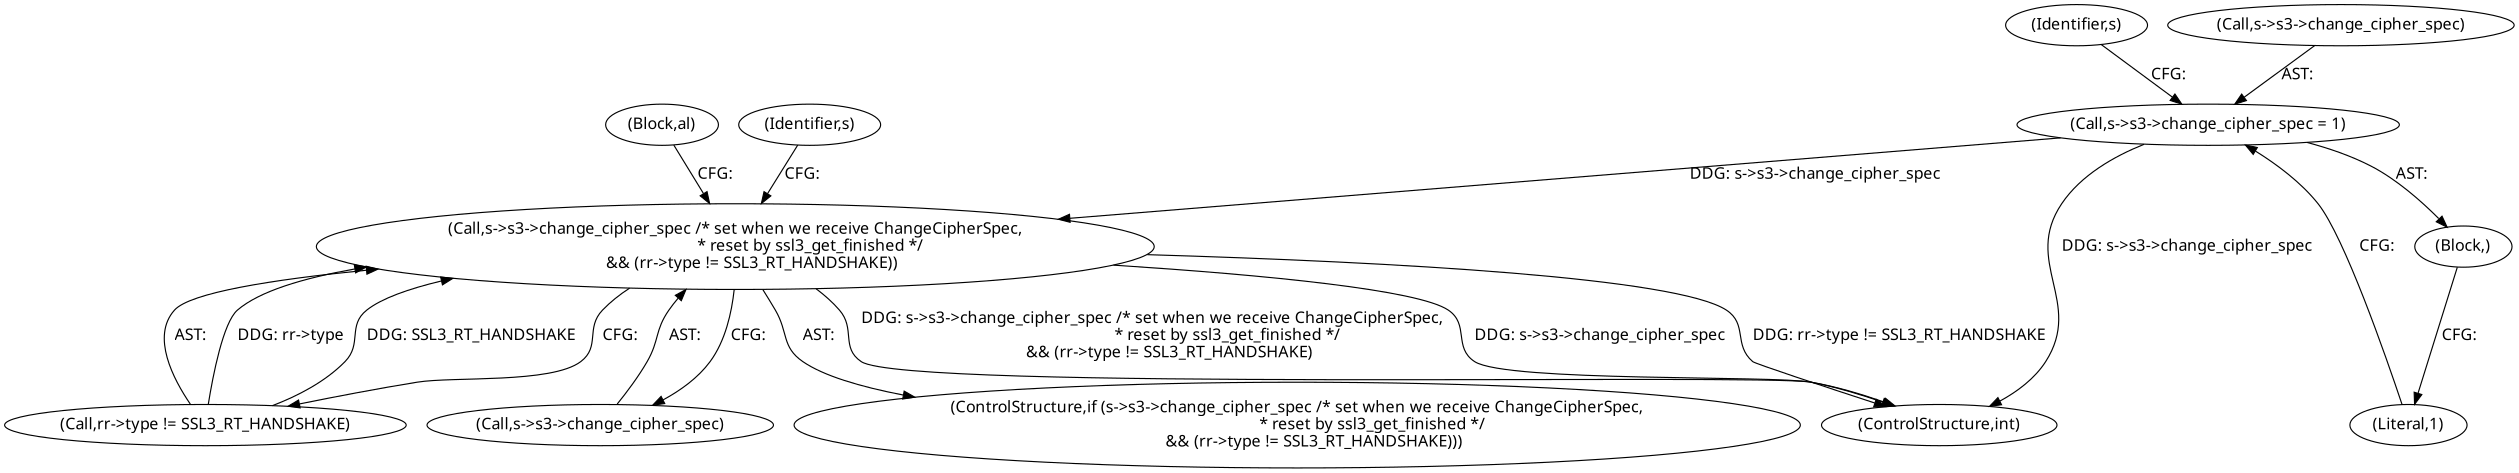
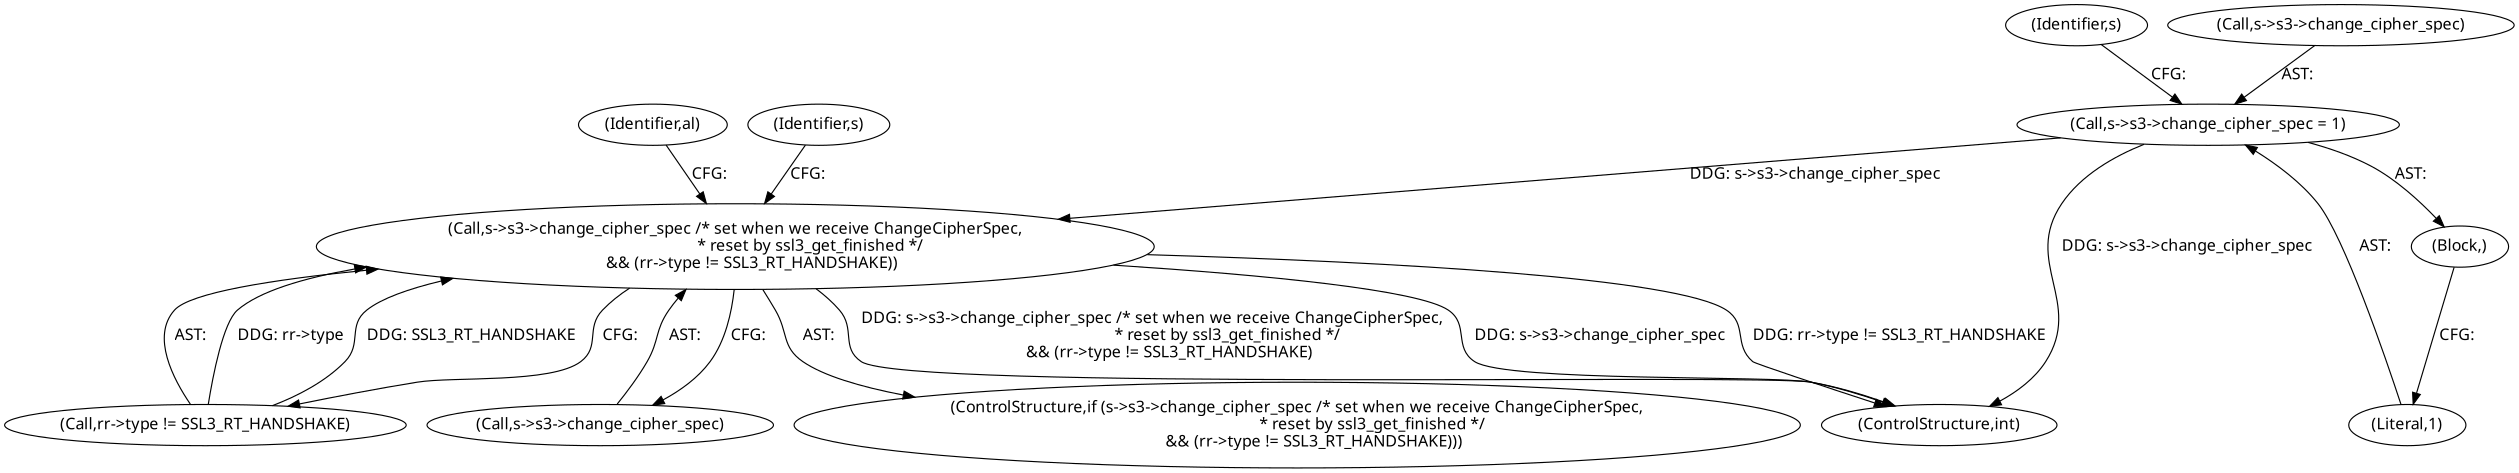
(662, 125) -> (653, 125)
(2379, 247) -> (2378, 247)
